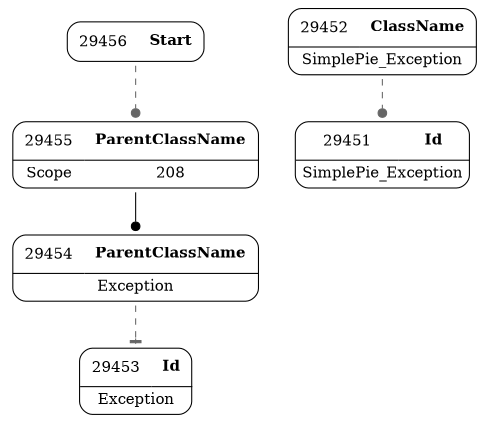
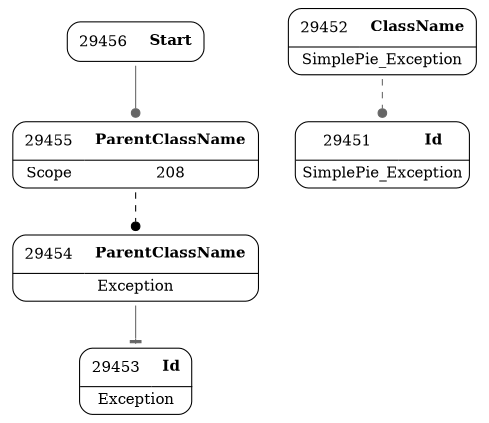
(136, 87) -> (136, 87)
(136, 207) -> (136, 207)
(136, 322) -> (136, 322)
